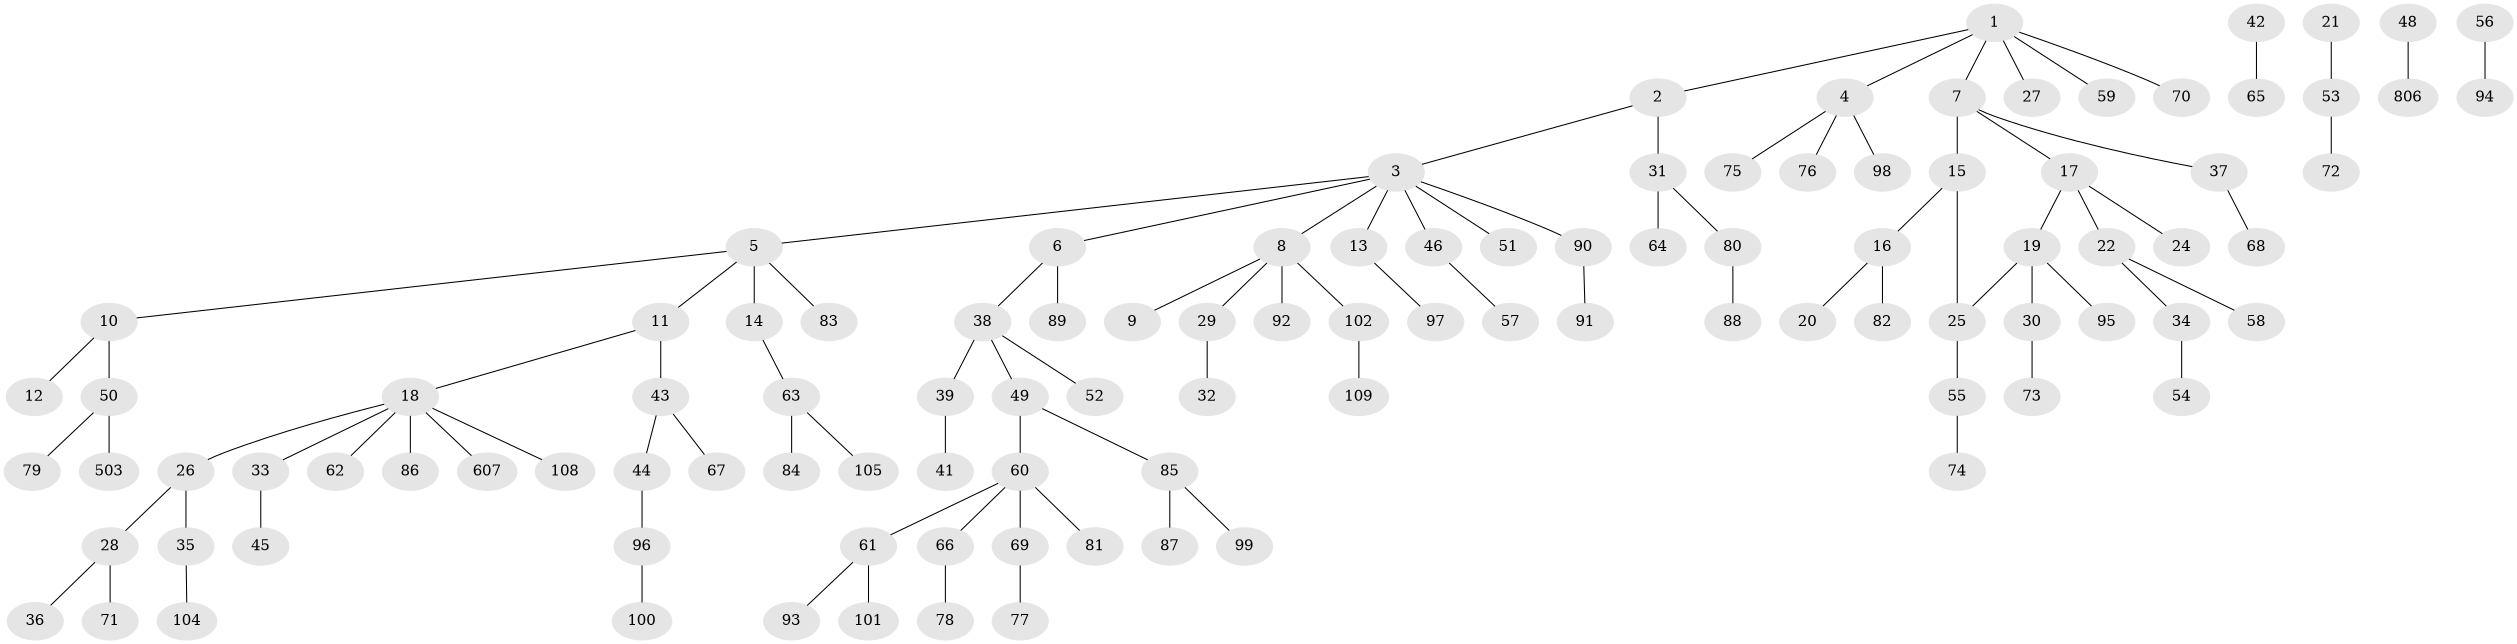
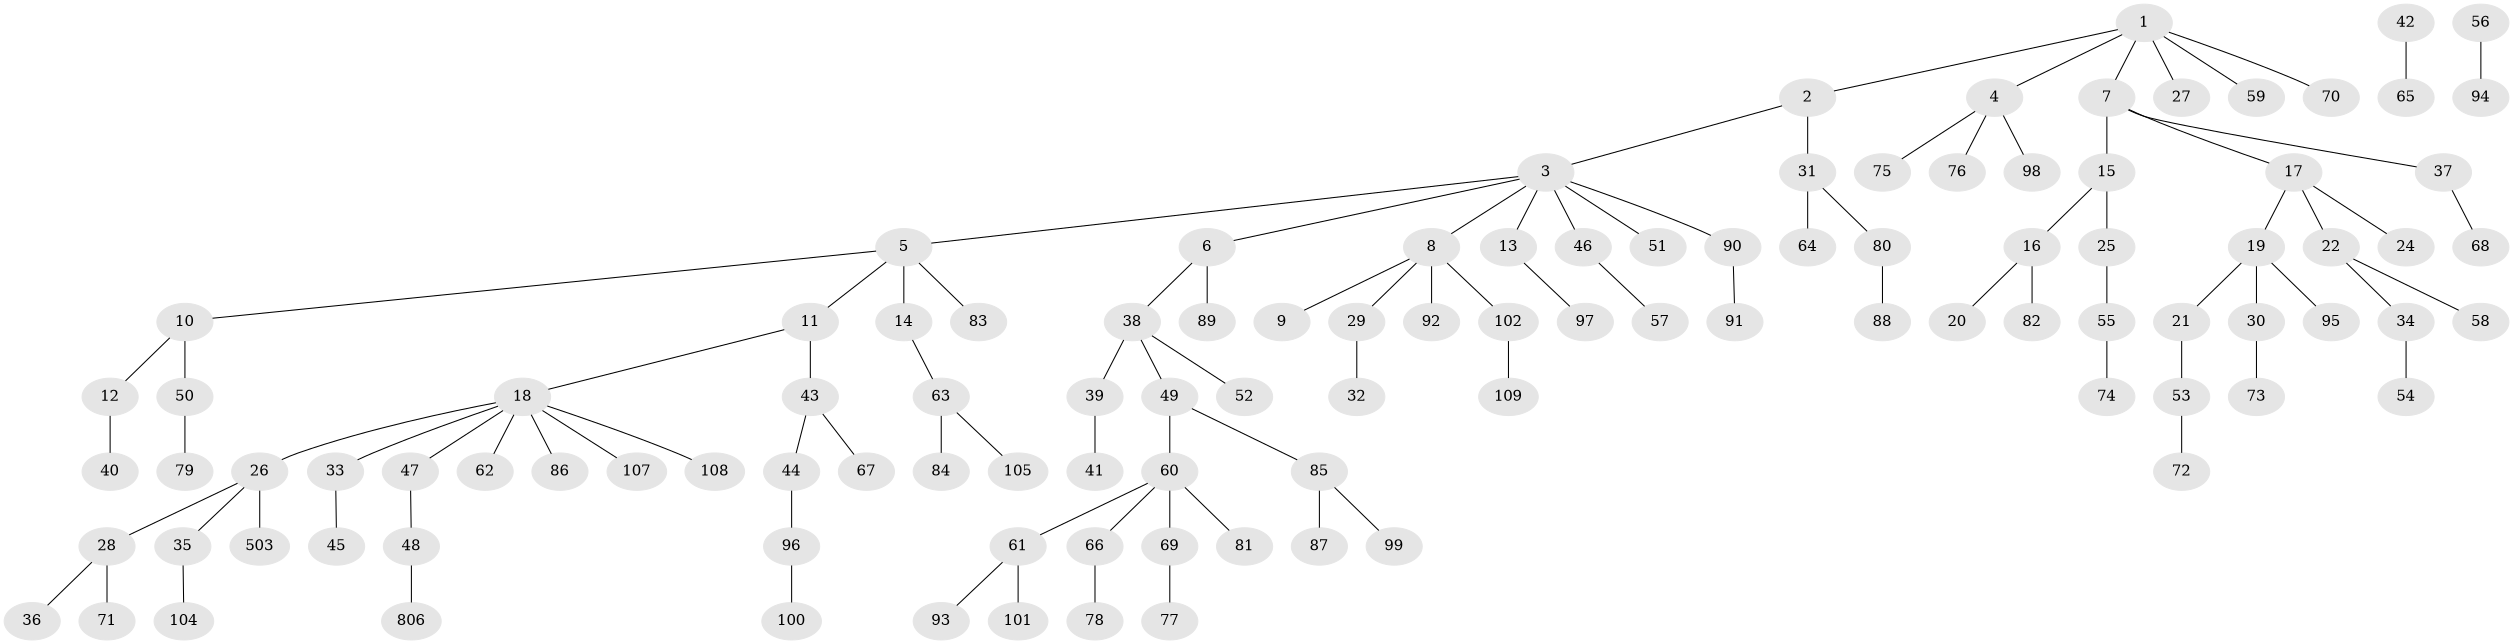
(1995, 285) -> (2219, 285)
(109, 434) -> (260, 509)
none -> (110, 472)
none -> (410, 472)
(487, 472) -> (637, 472)
